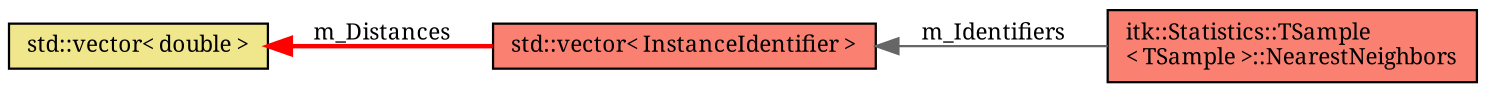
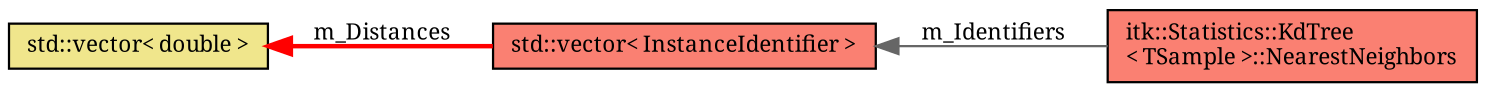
(1292, 46) -> (1292, 46)
